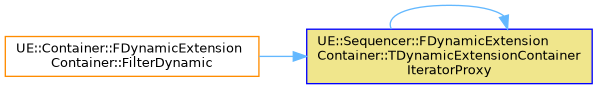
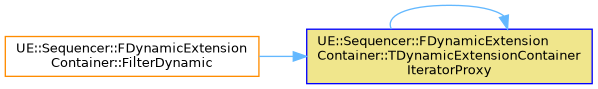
(132, 56) -> (132, 56)
